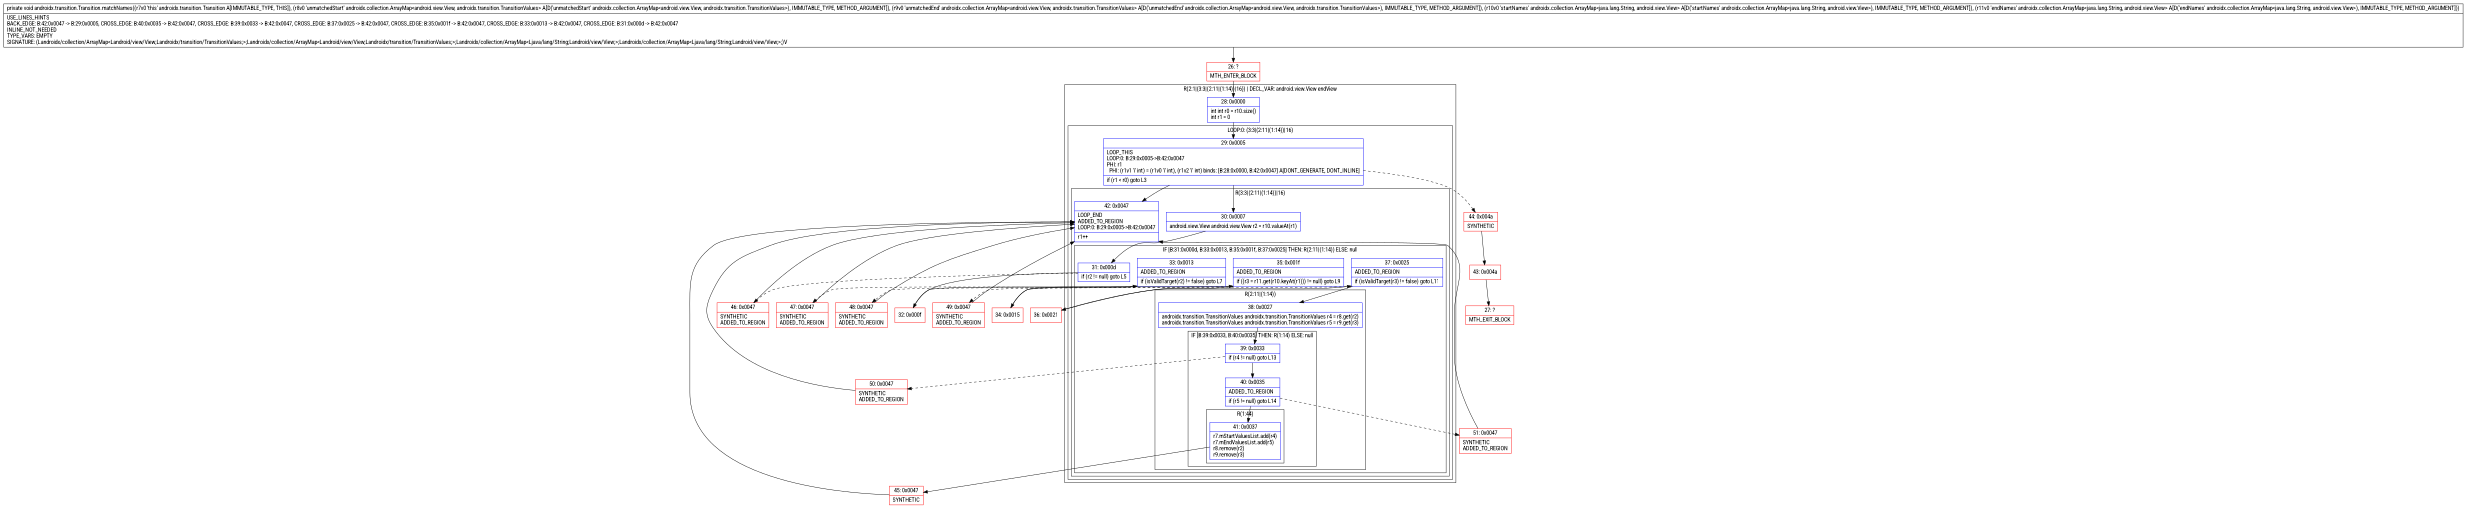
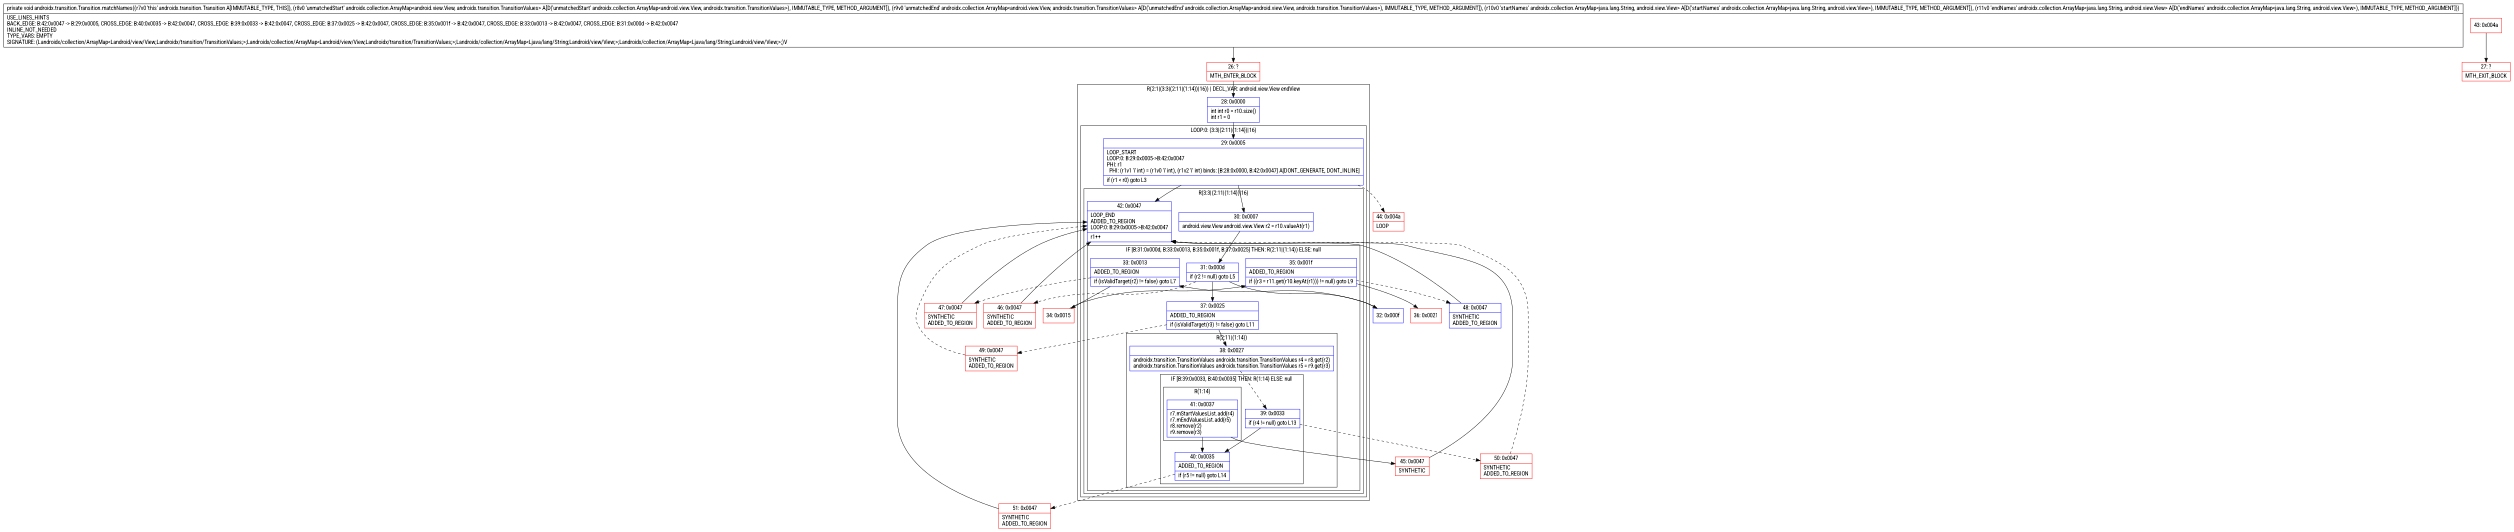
(1120, 153) -> (1122, 153)
(1481, 226) -> (1383, 226)
(783, 242) -> (1441, 244)
(1483, 246) -> none
(1020, 271) -> (953, 260)
(1203, 288) -> (1213, 287)
(861, 315) -> (1475, 316)
(910, 315) -> (1388, 316)
(1257, 334) -> (1252, 388)
(1250, 412) -> (1202, 443)
(1245, 414) -> (1202, 392)
